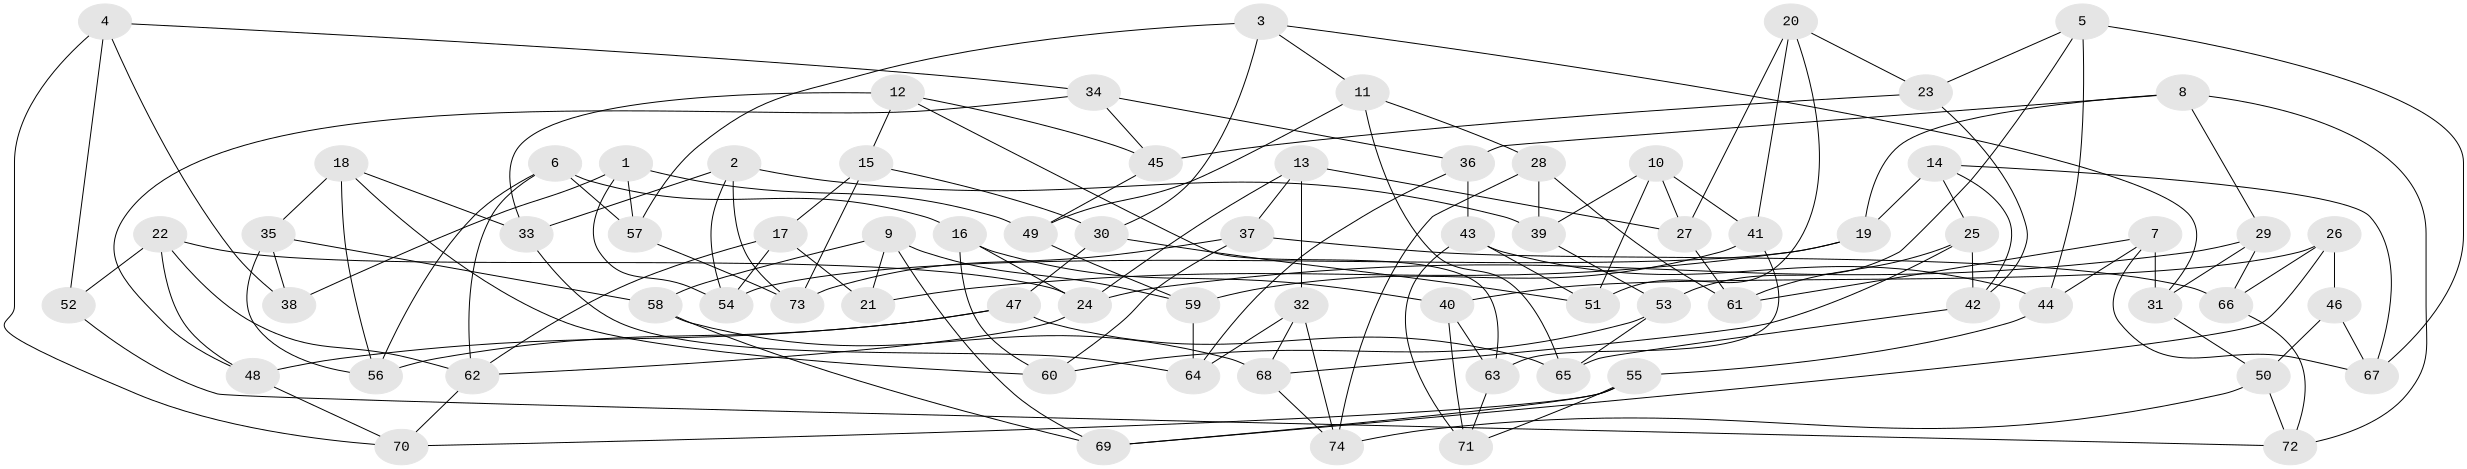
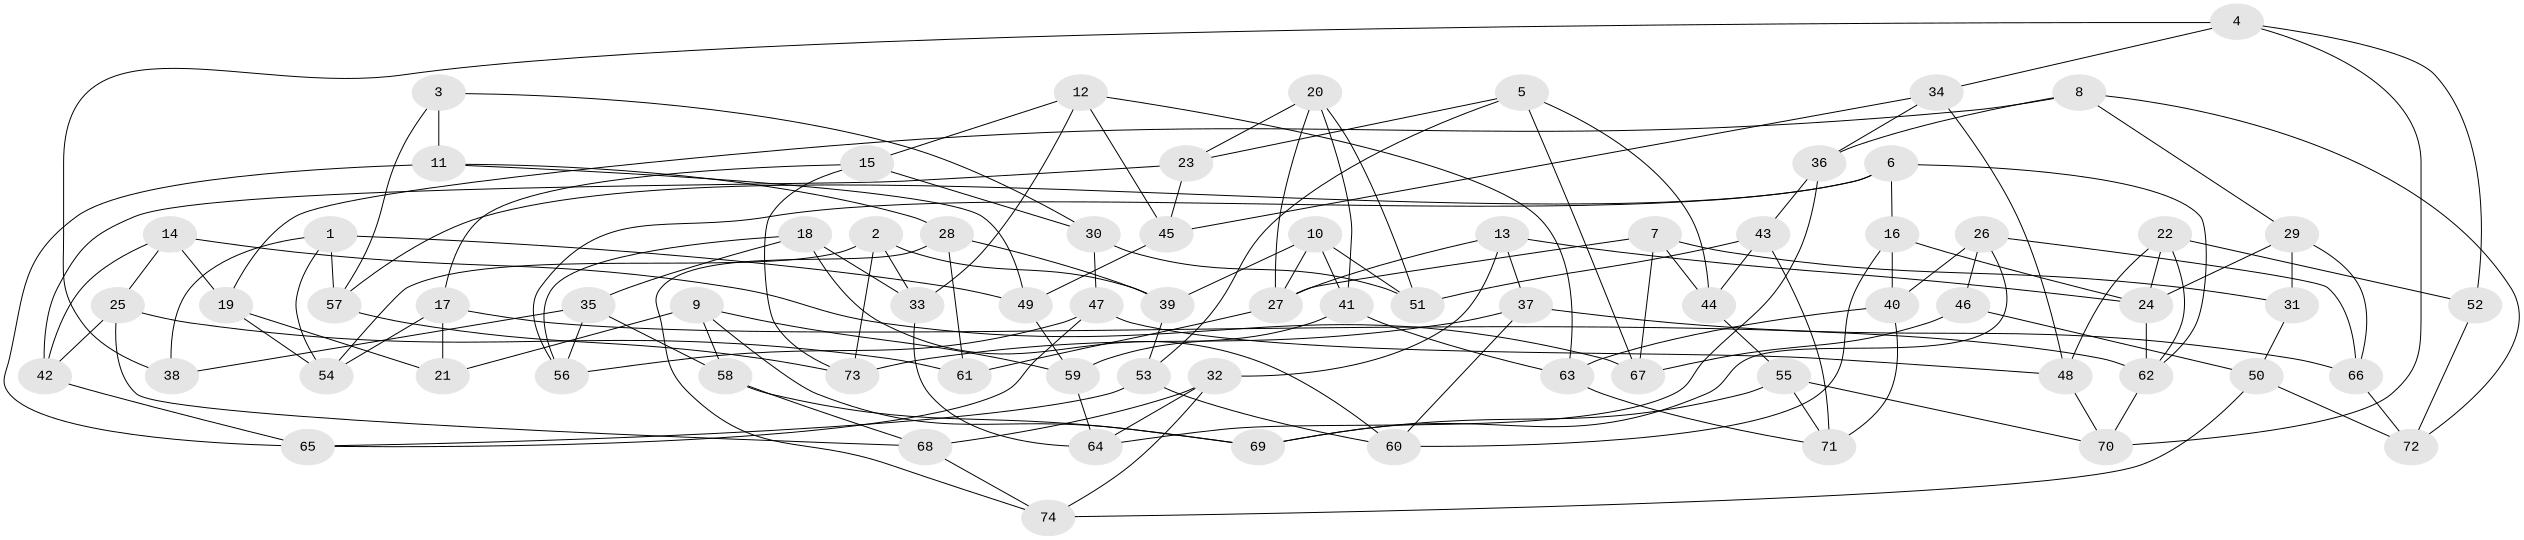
(1737, 94) -> none
(2028, 256) -> (1462, 264)
